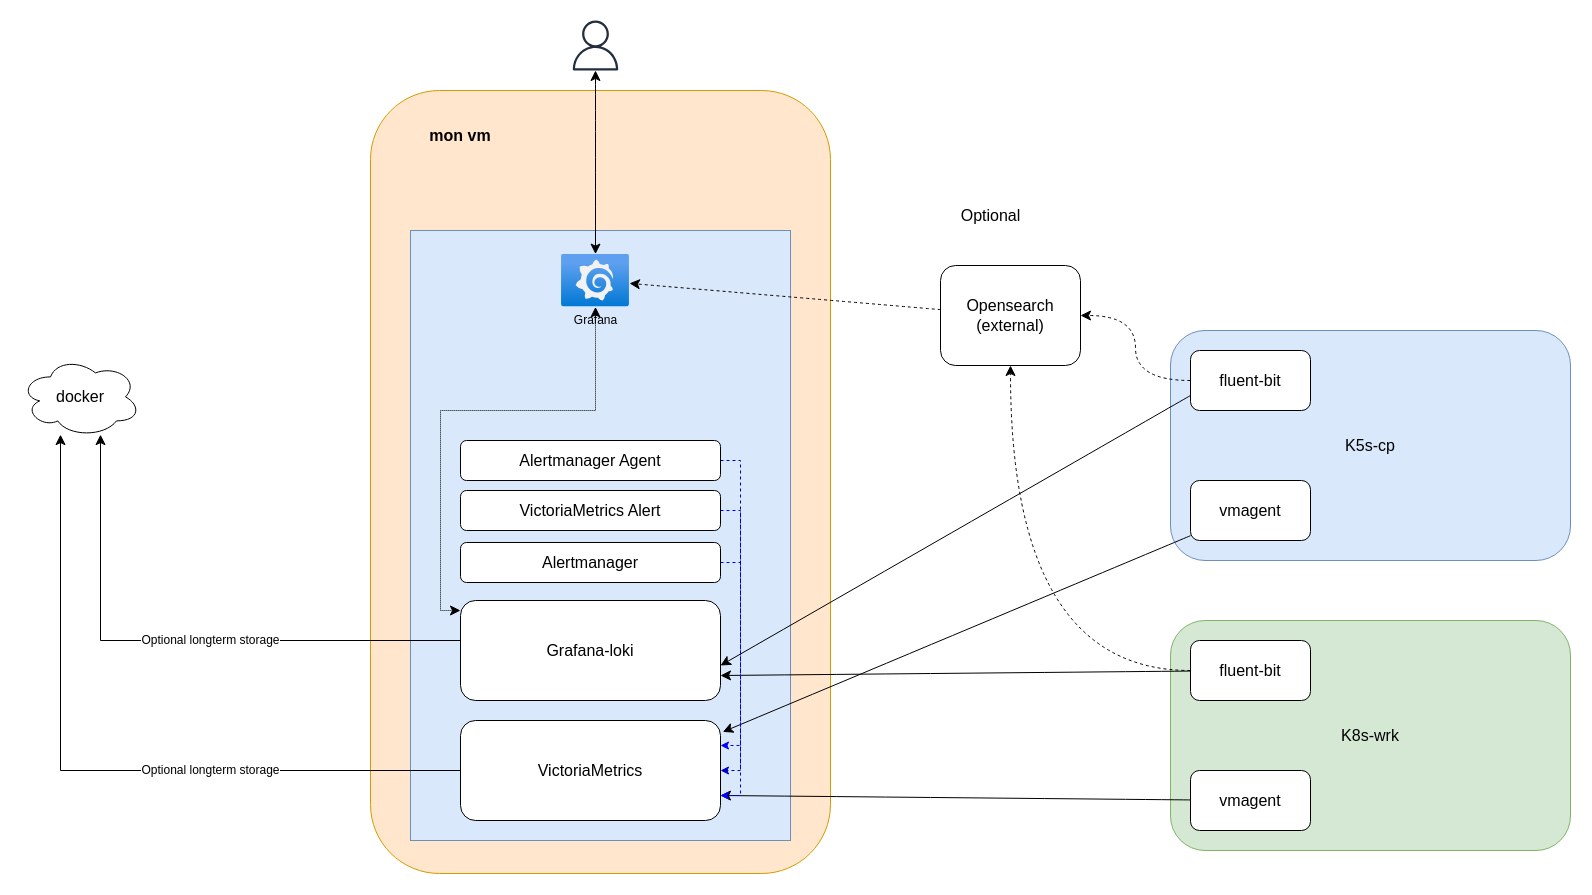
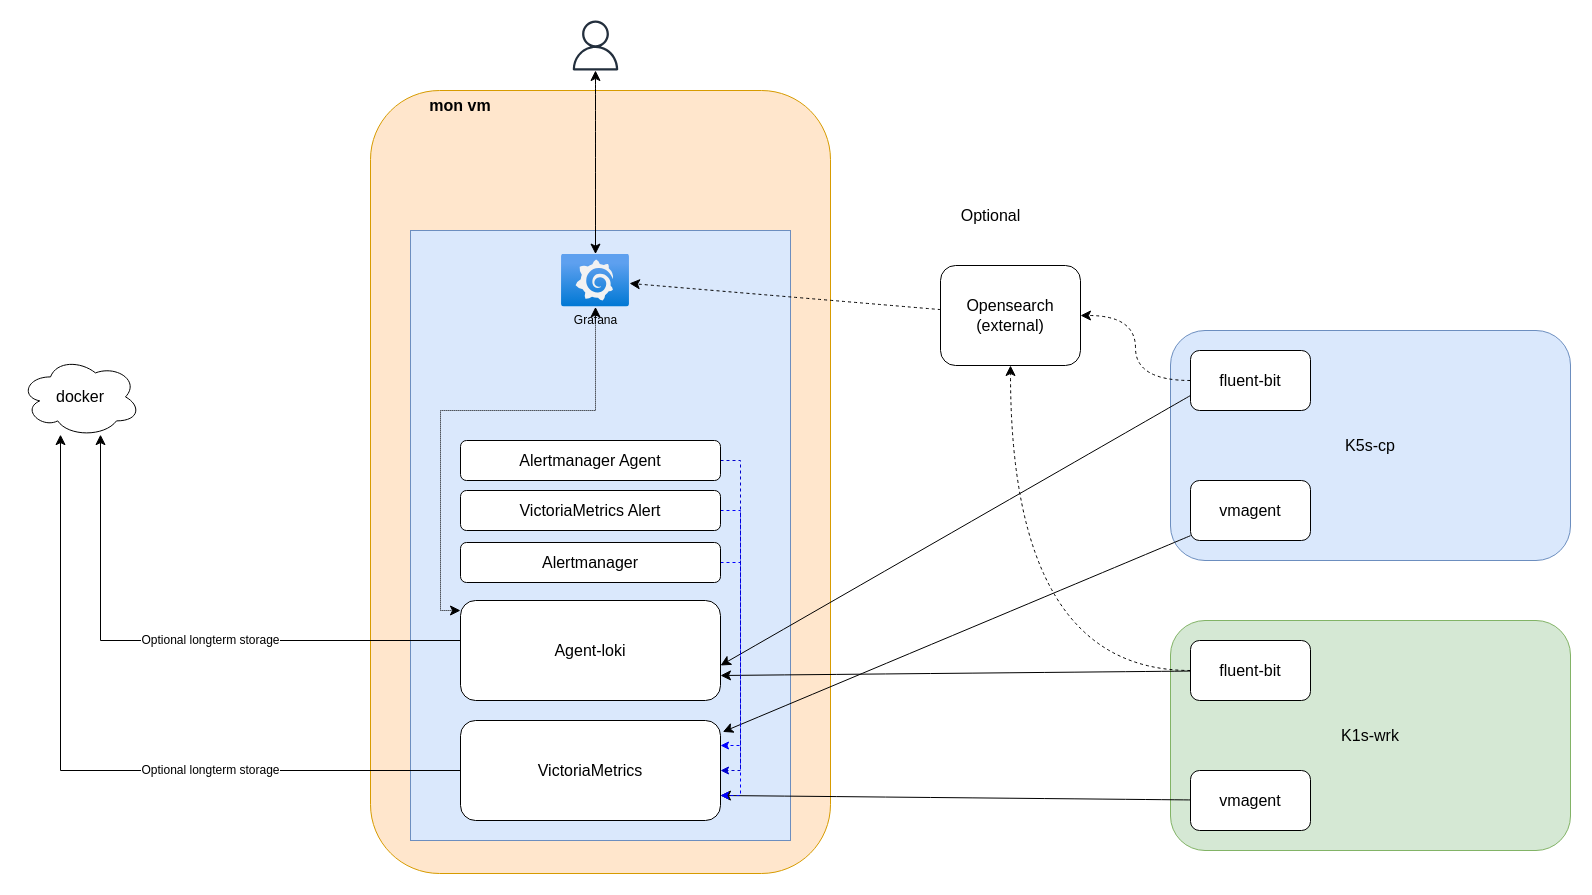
(461, 136) -> (461, 106)
(591, 651) -> (591, 651)
(1371, 736) -> (1371, 736)
